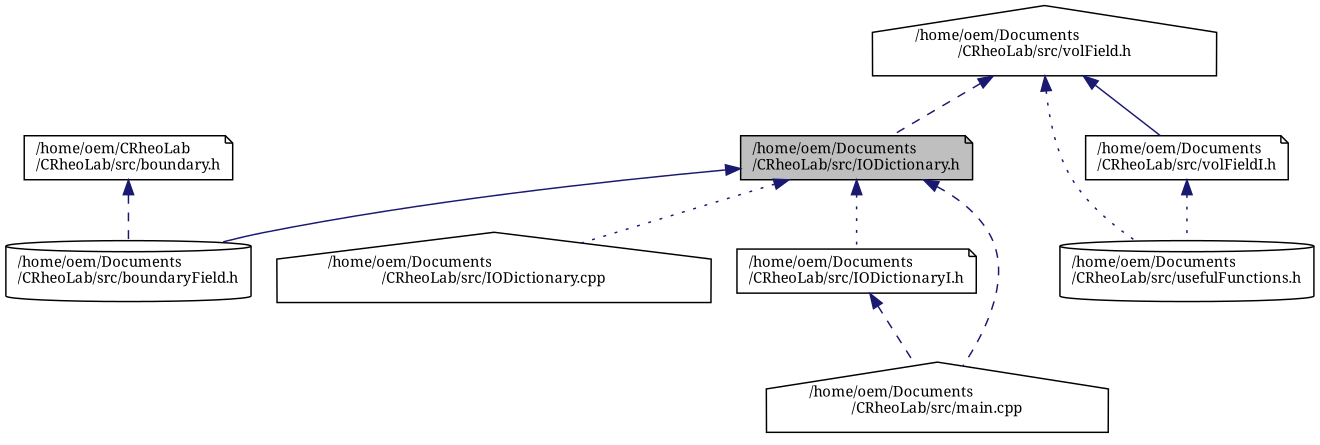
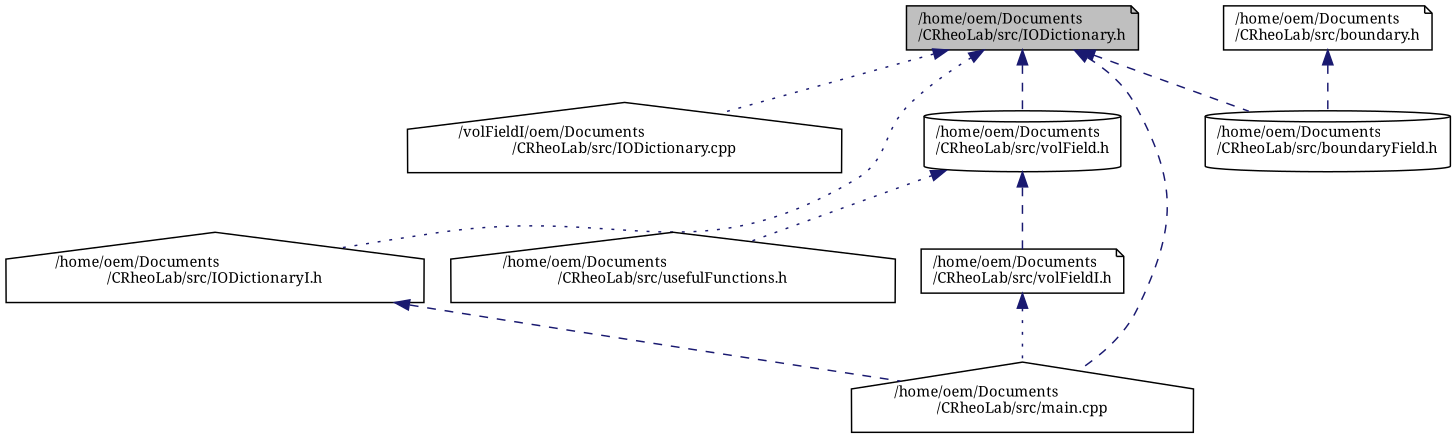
(1045, 44) -> (1022, 141)
(936, 110) -> (1022, 88)
(1128, 110) -> (1022, 218)
(128, 158) -> (1328, 28)
(473, 198) -> (1171, 83)
(1187, 218) -> (1022, 335)
(494, 271) -> (625, 141)
(857, 271) -> (215, 271)
(1187, 271) -> (673, 271)
